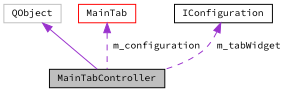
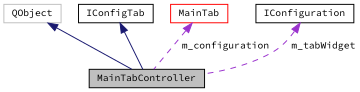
none -> (116, 14)
(74, 49) -> (94, 49)
